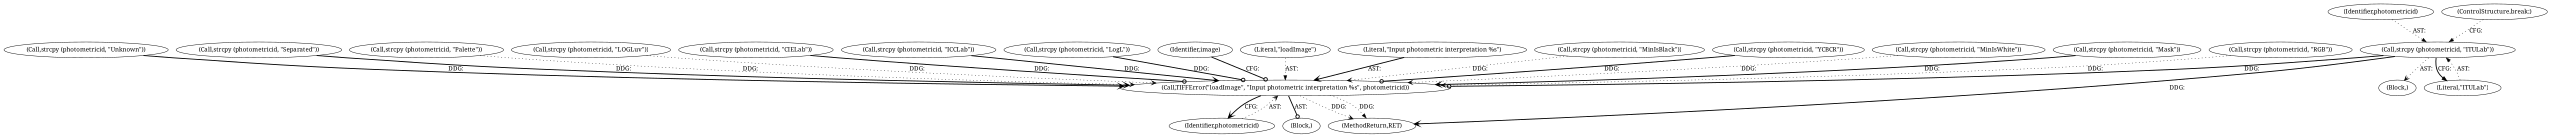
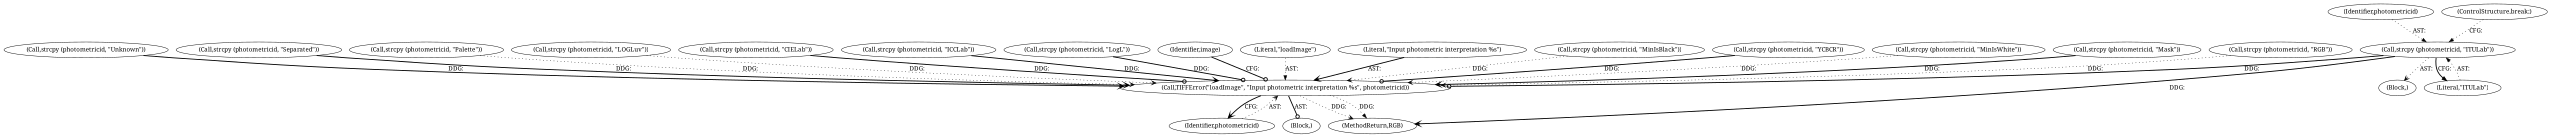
(1372, 126) -> (1372, 126)
